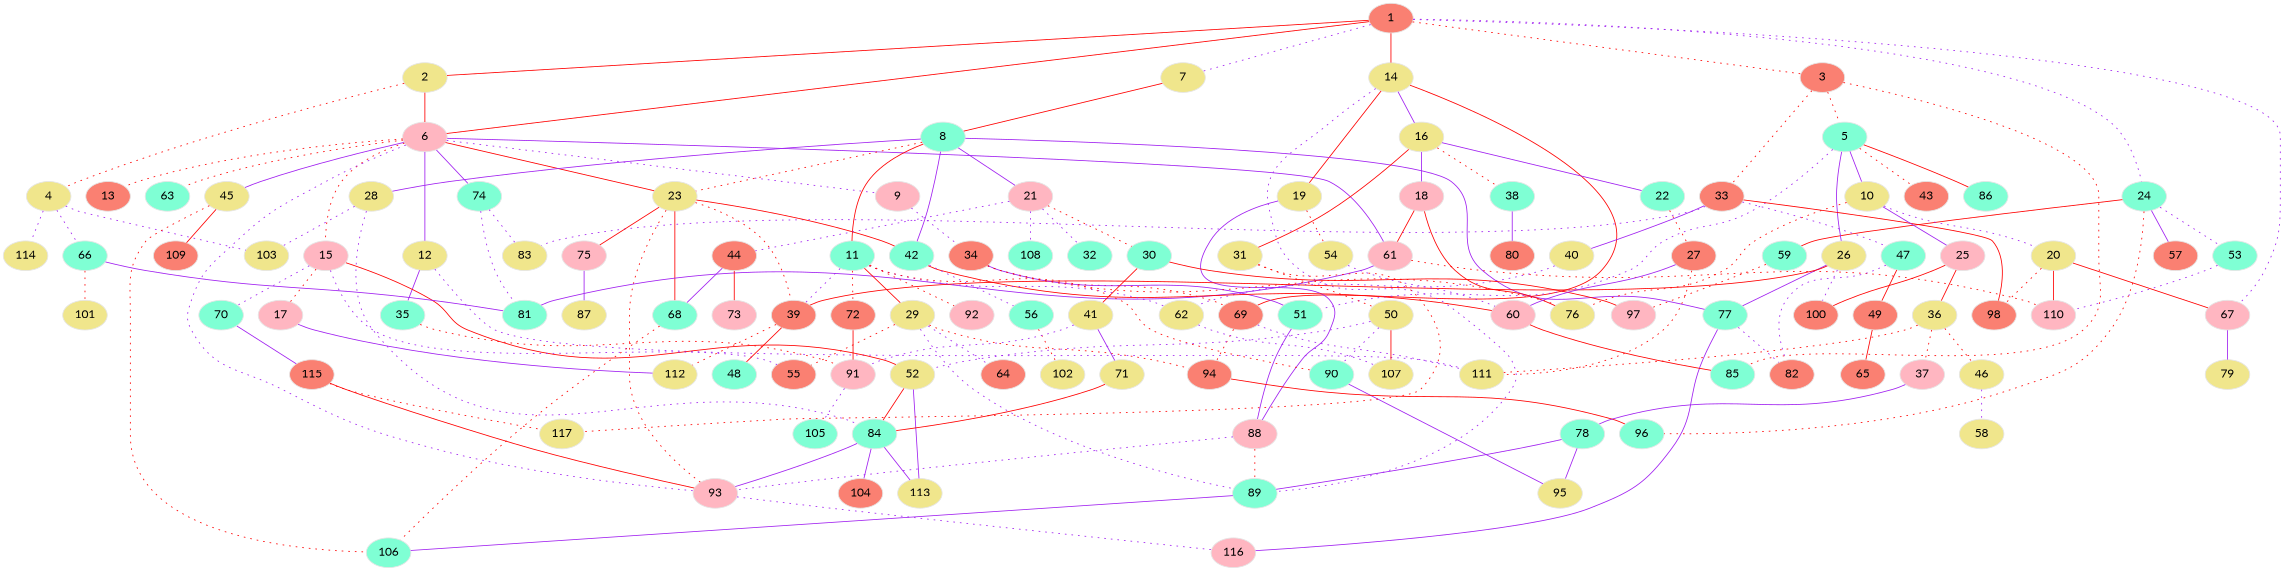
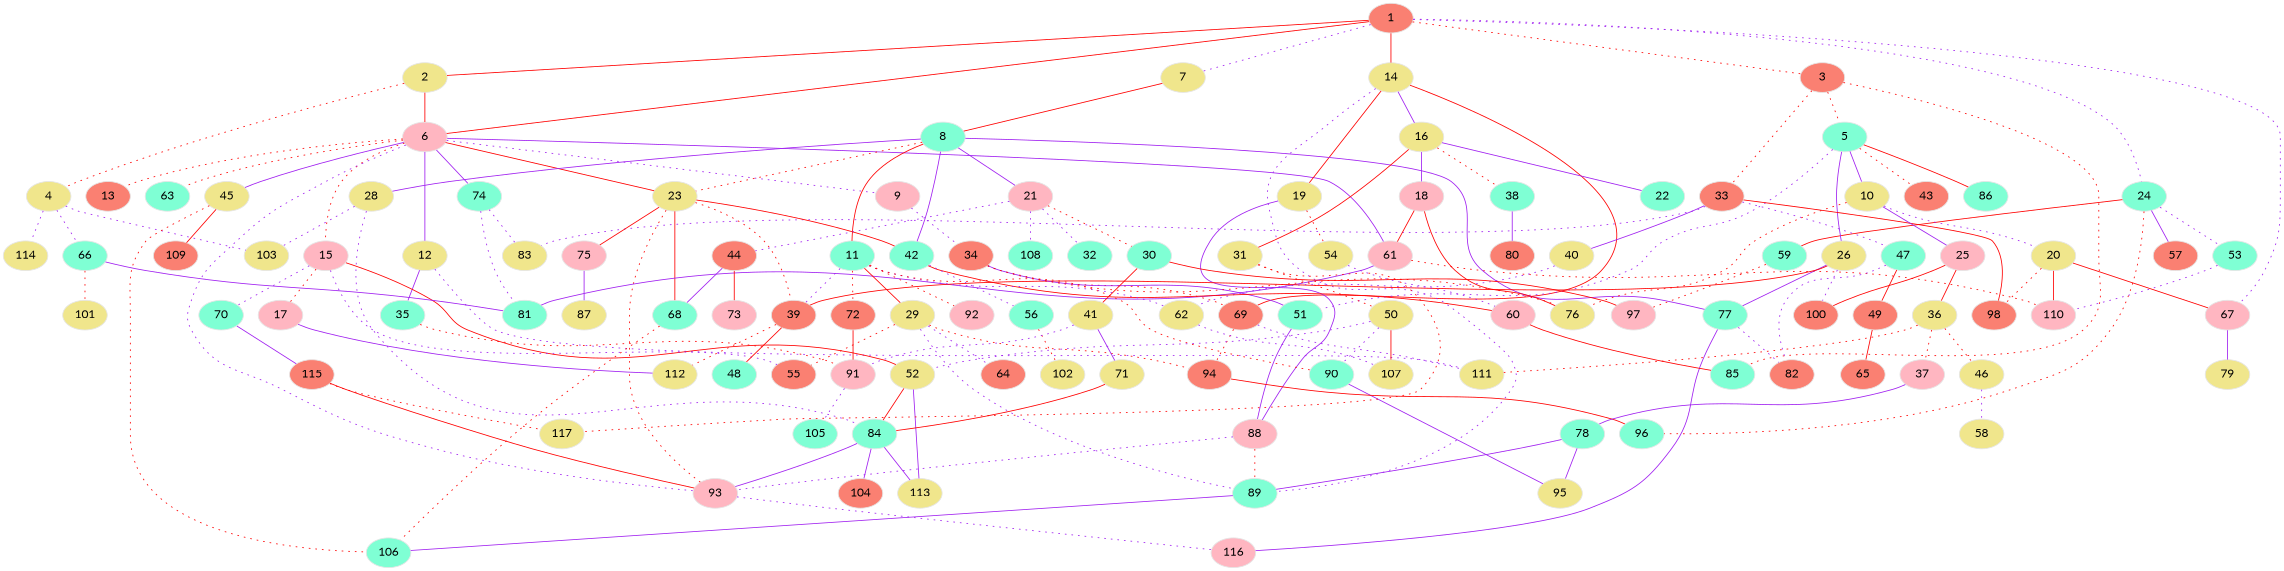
(1694, 256) -> none
